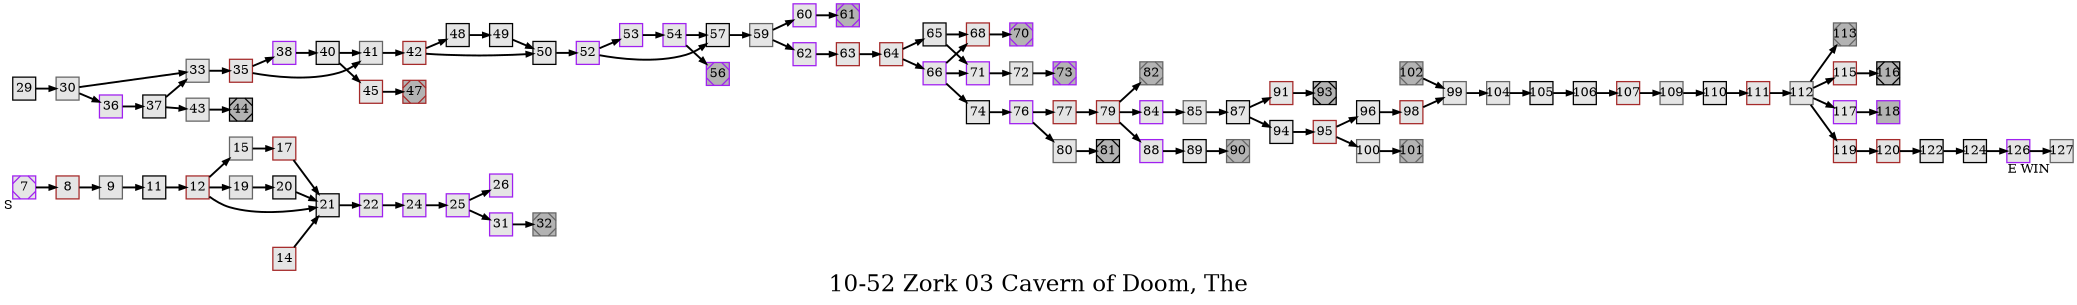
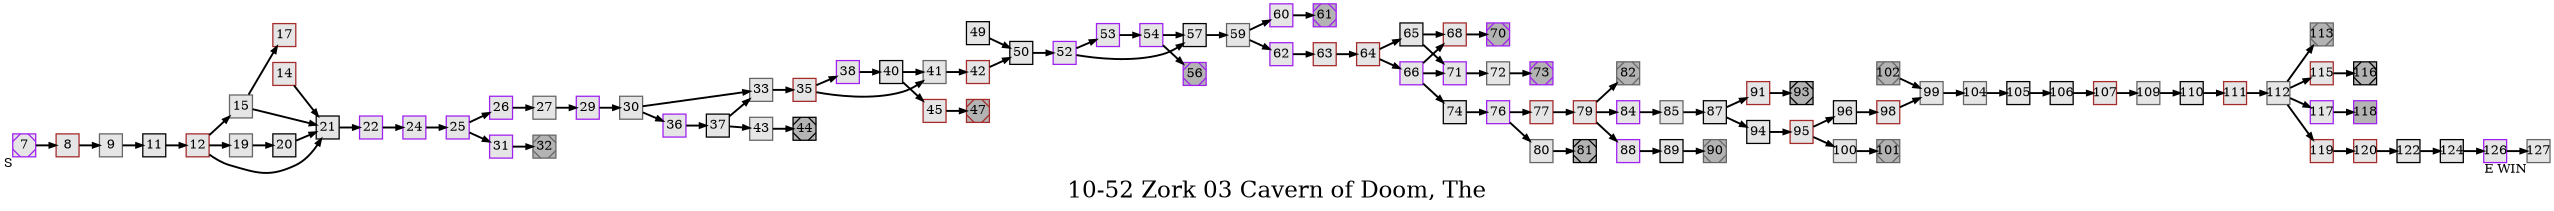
(458, 35) -> none
(24, 89) -> (588, 108)
none -> (544, 108)
(304, 174) -> (281, 116)
